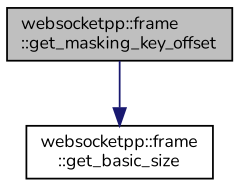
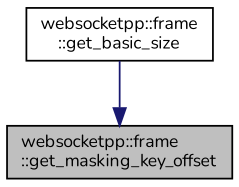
(120, 84) -> (120, 84)
